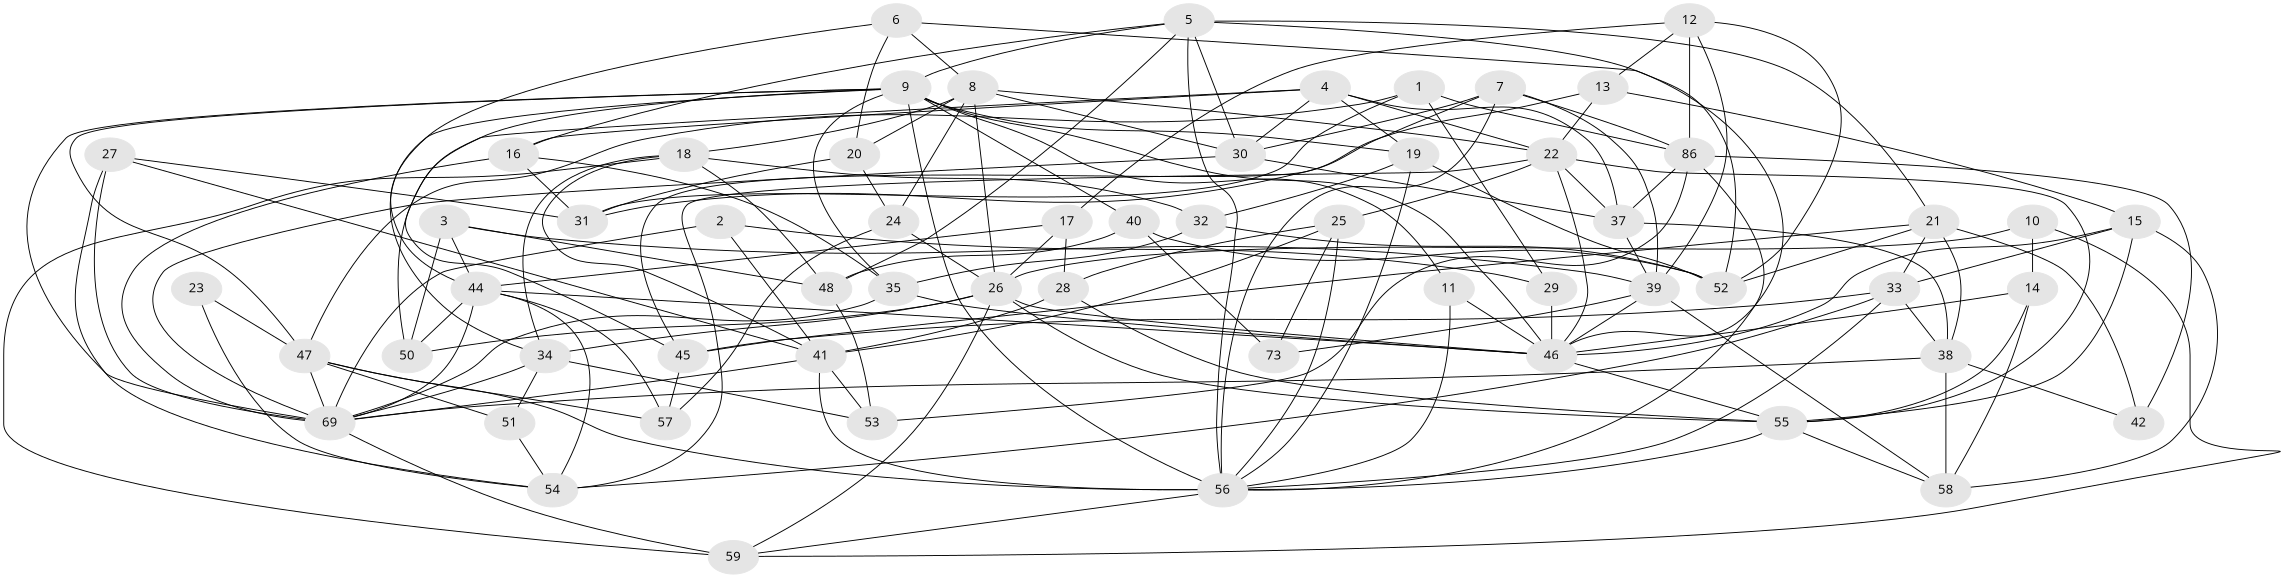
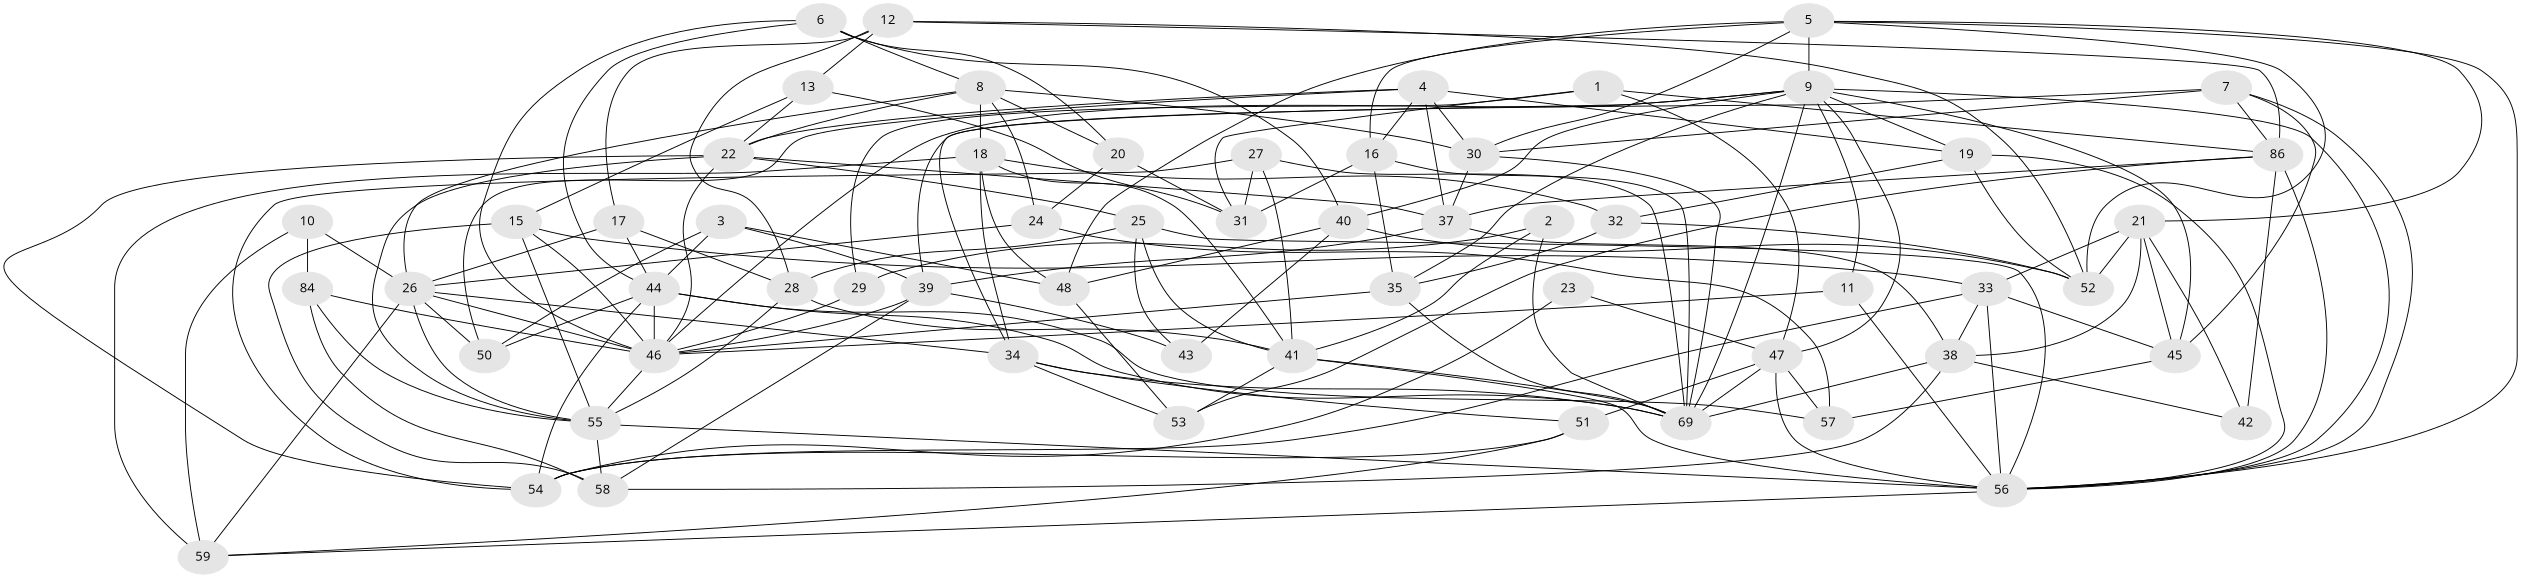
none -> (1113, 68)
(1724, 167) -> (707, 117)
(2033, 289) -> (308, 289)
(1274, 356) -> (1186, 356)
(524, 509) -> (898, 515)
